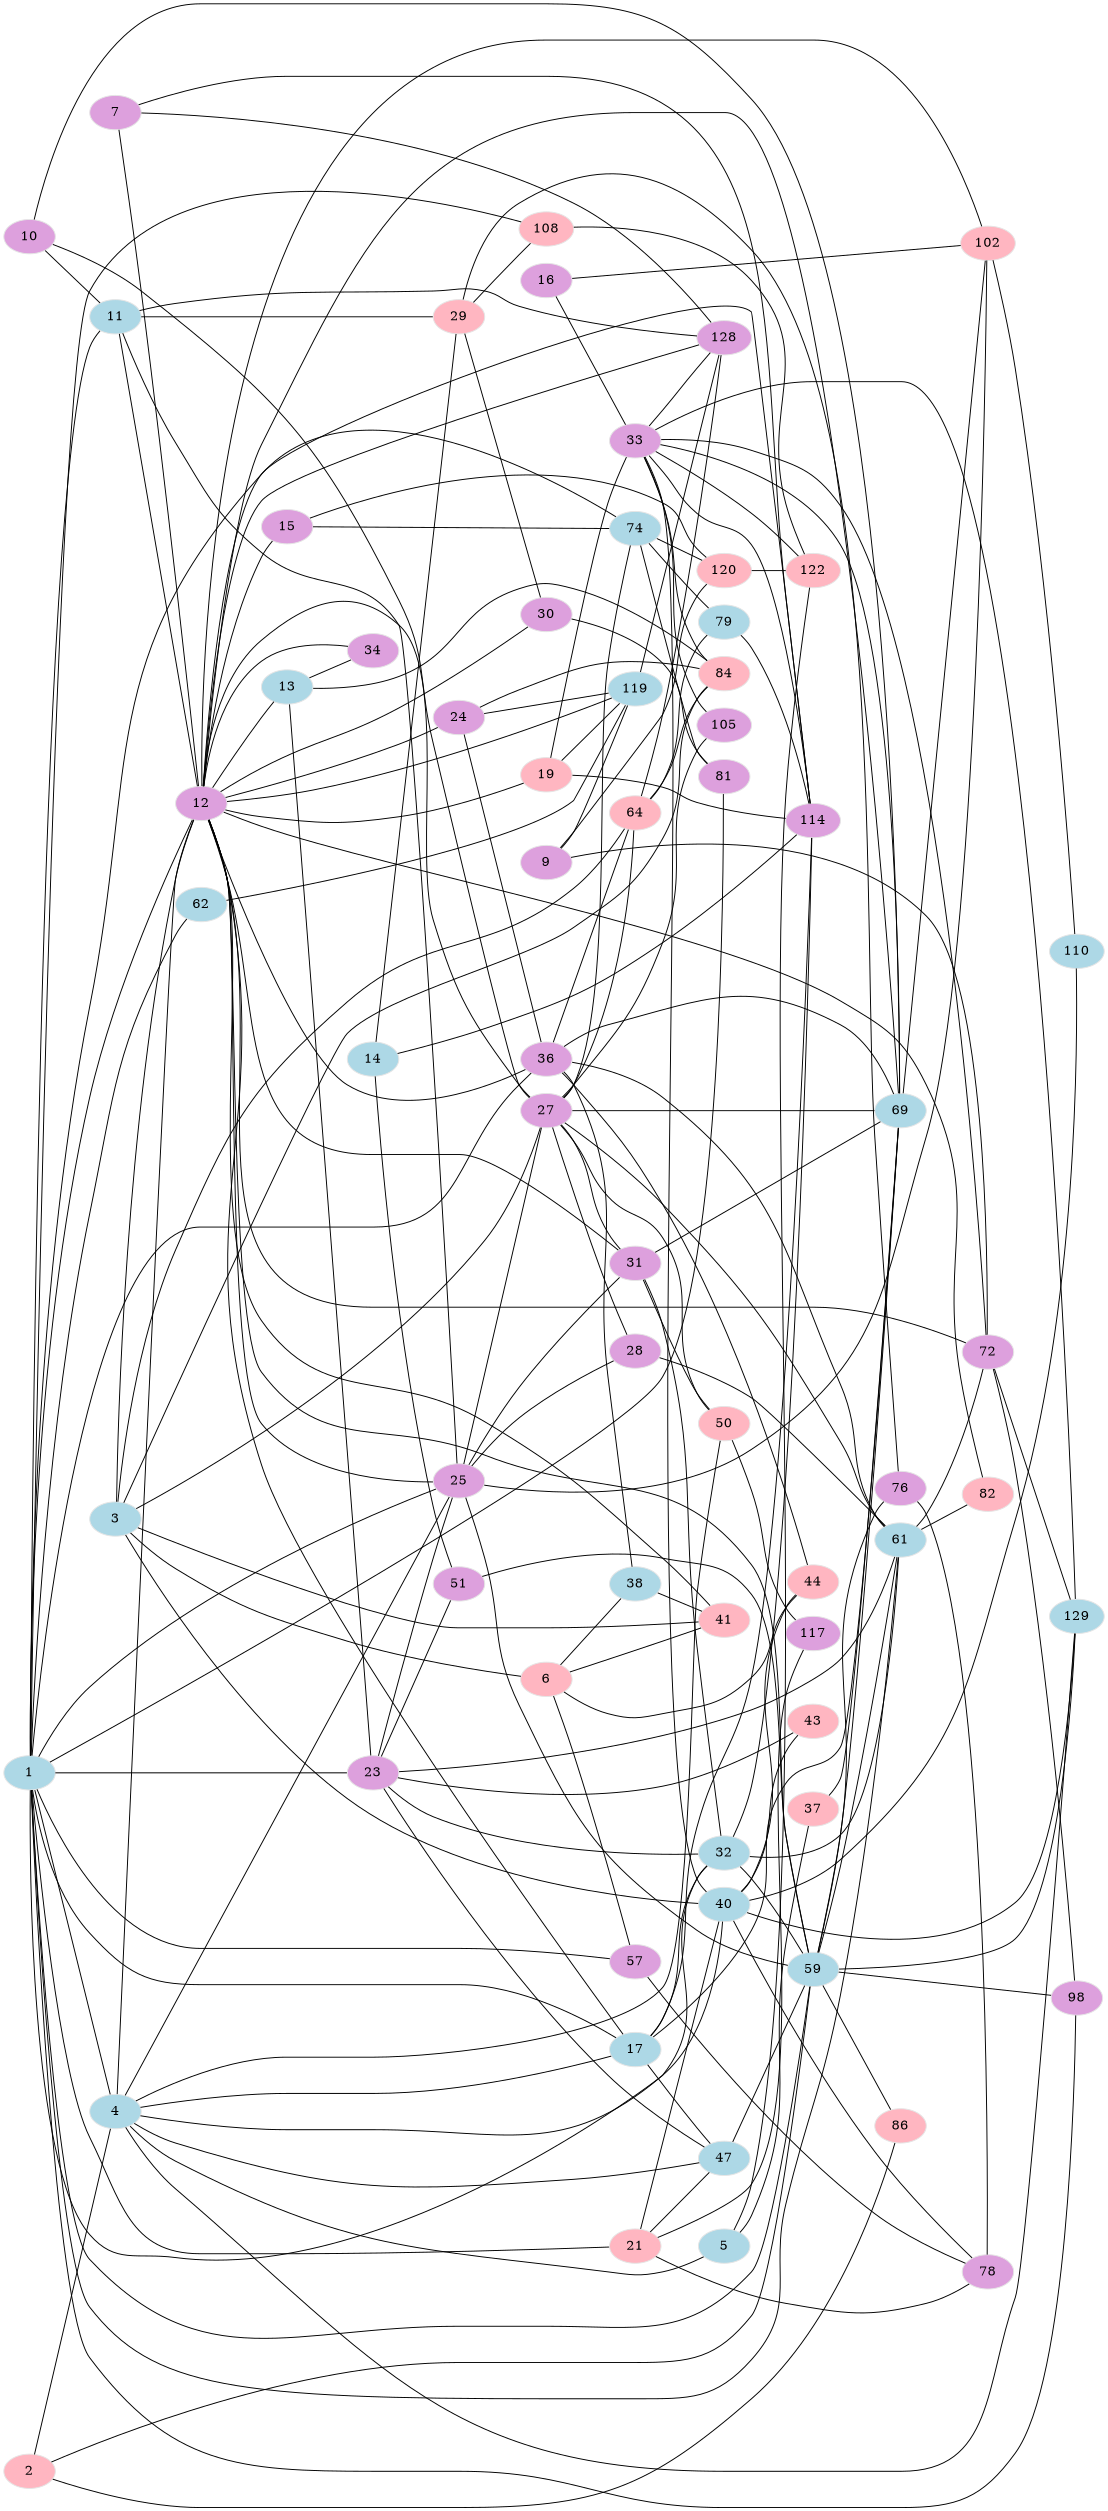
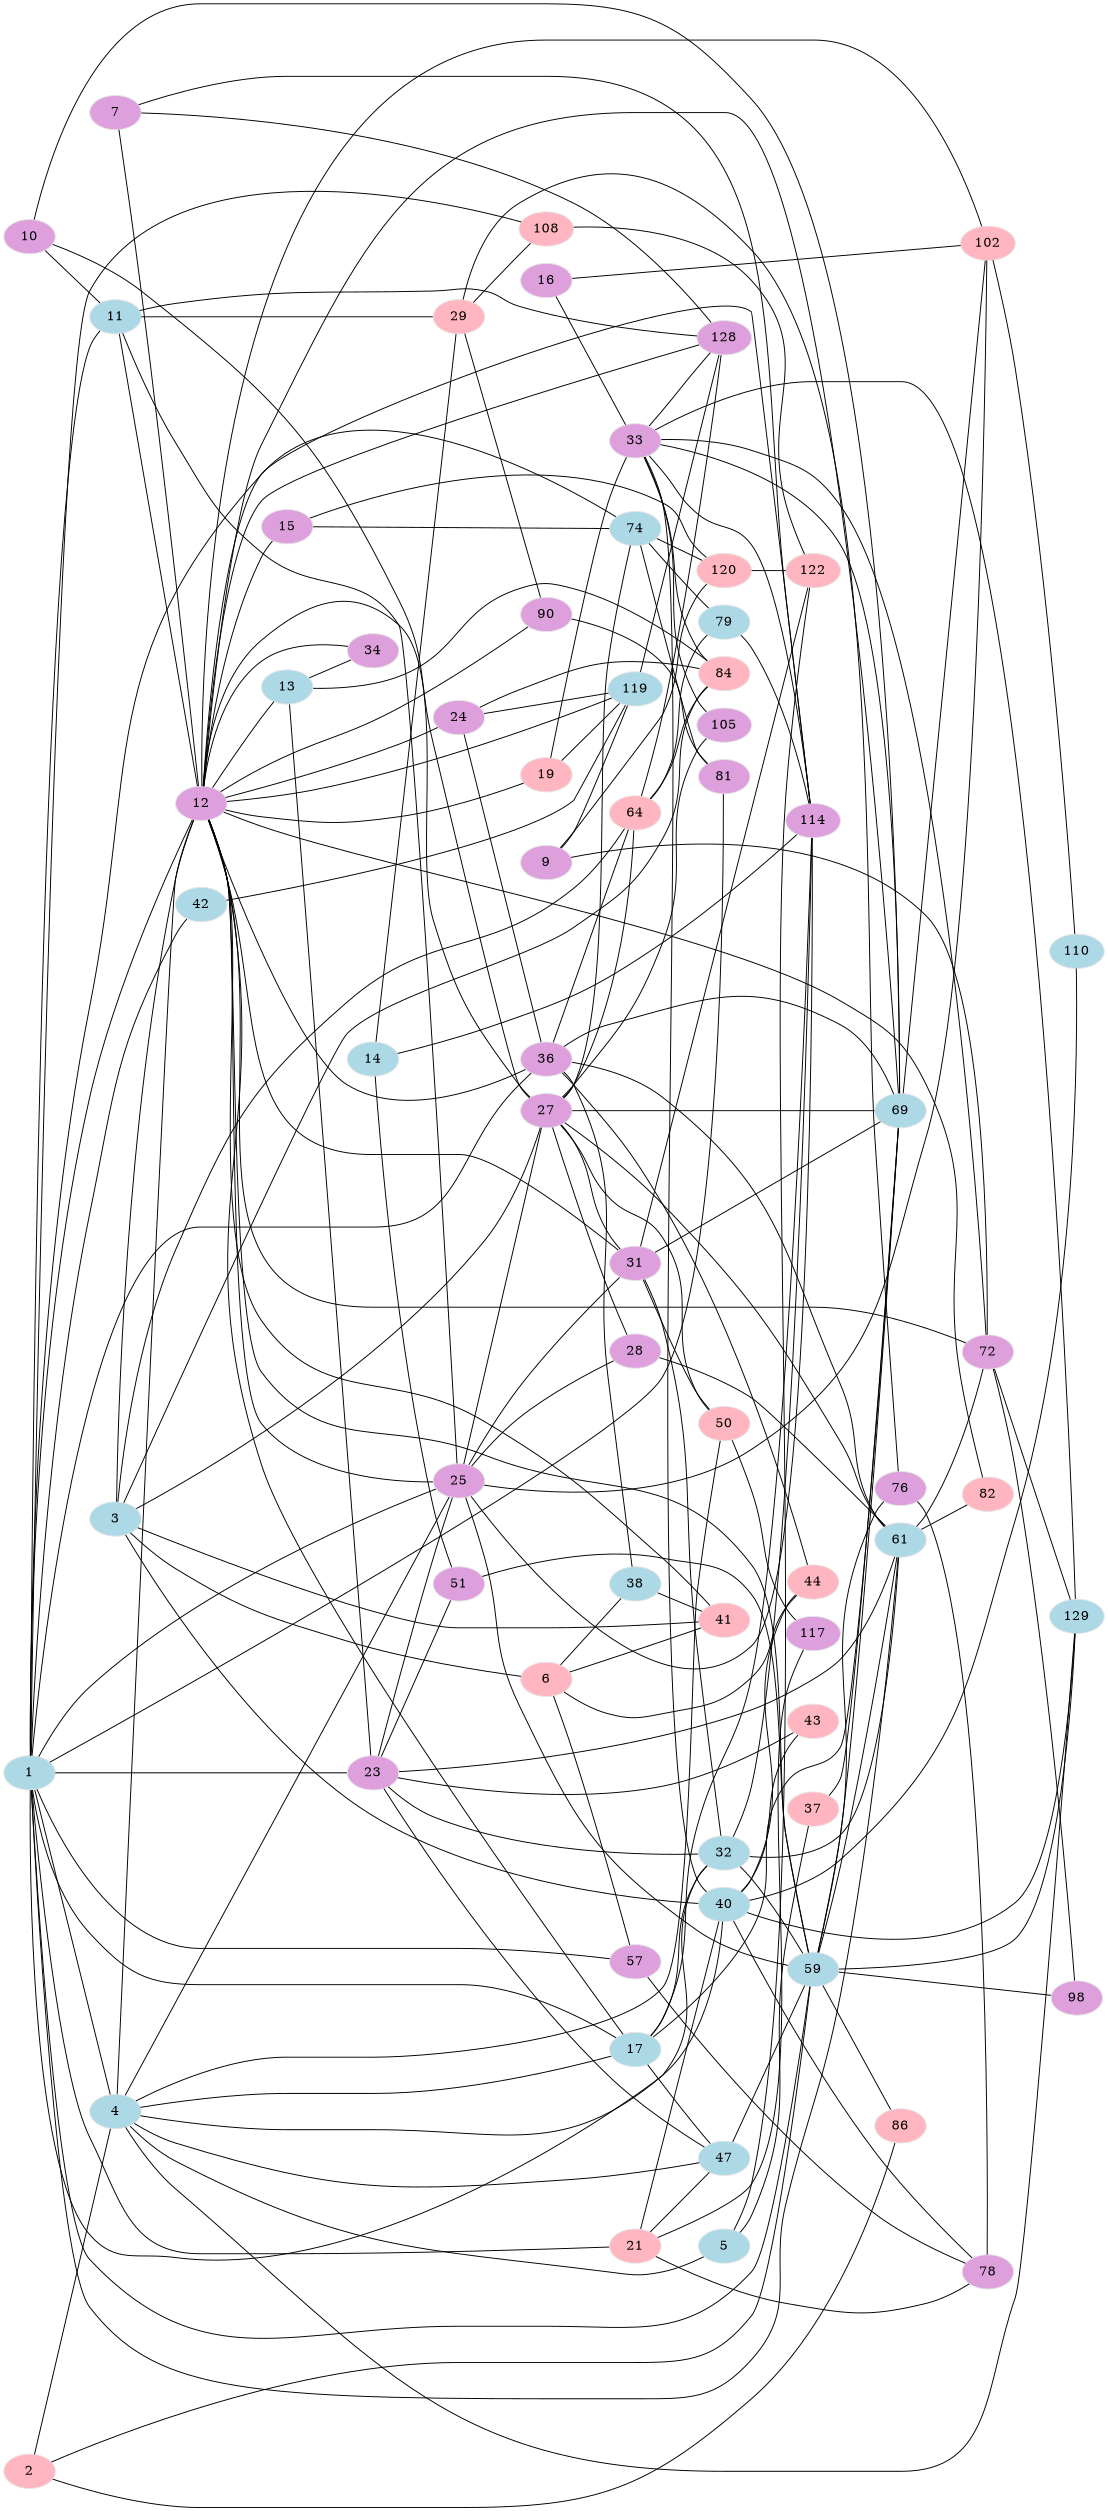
(731, 498) -> (712, 966)
(546, 614) -> (546, 614)
(689, 800) -> (798, 1392)
(201, 905) -> (201, 905)
(481, 2472) -> none
